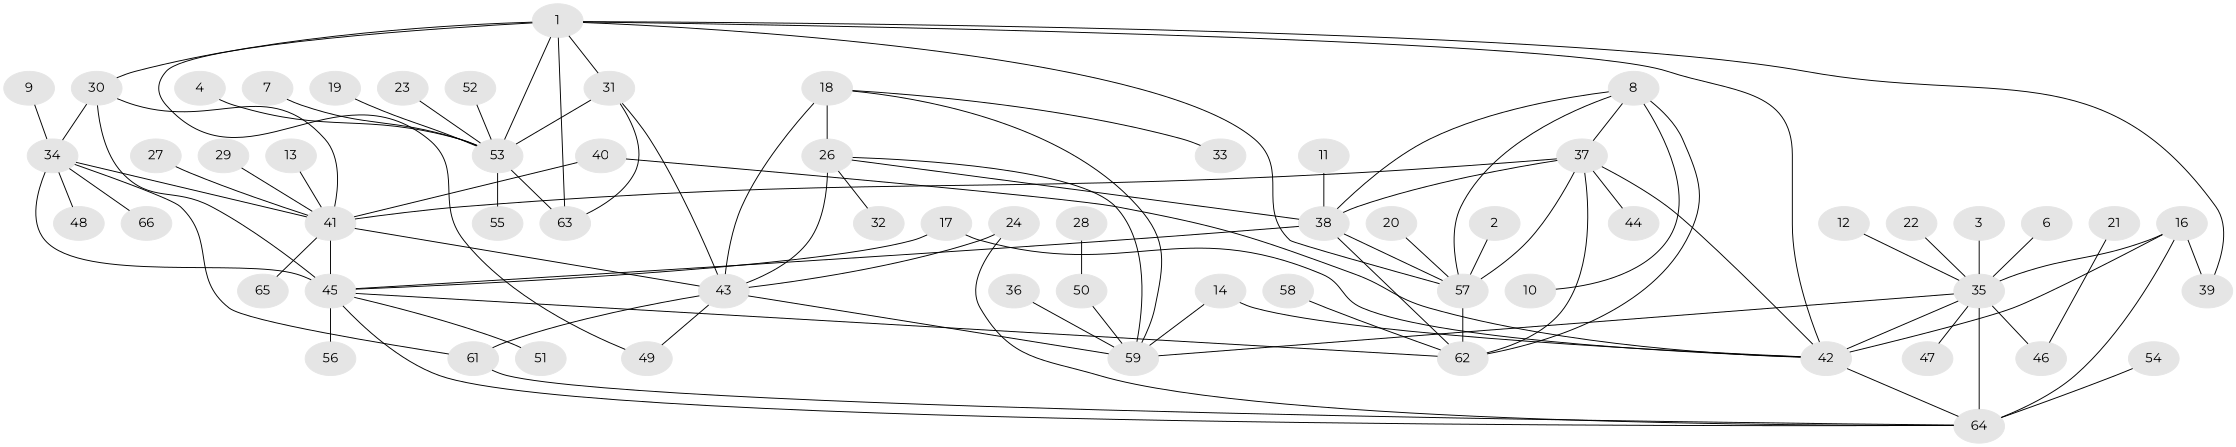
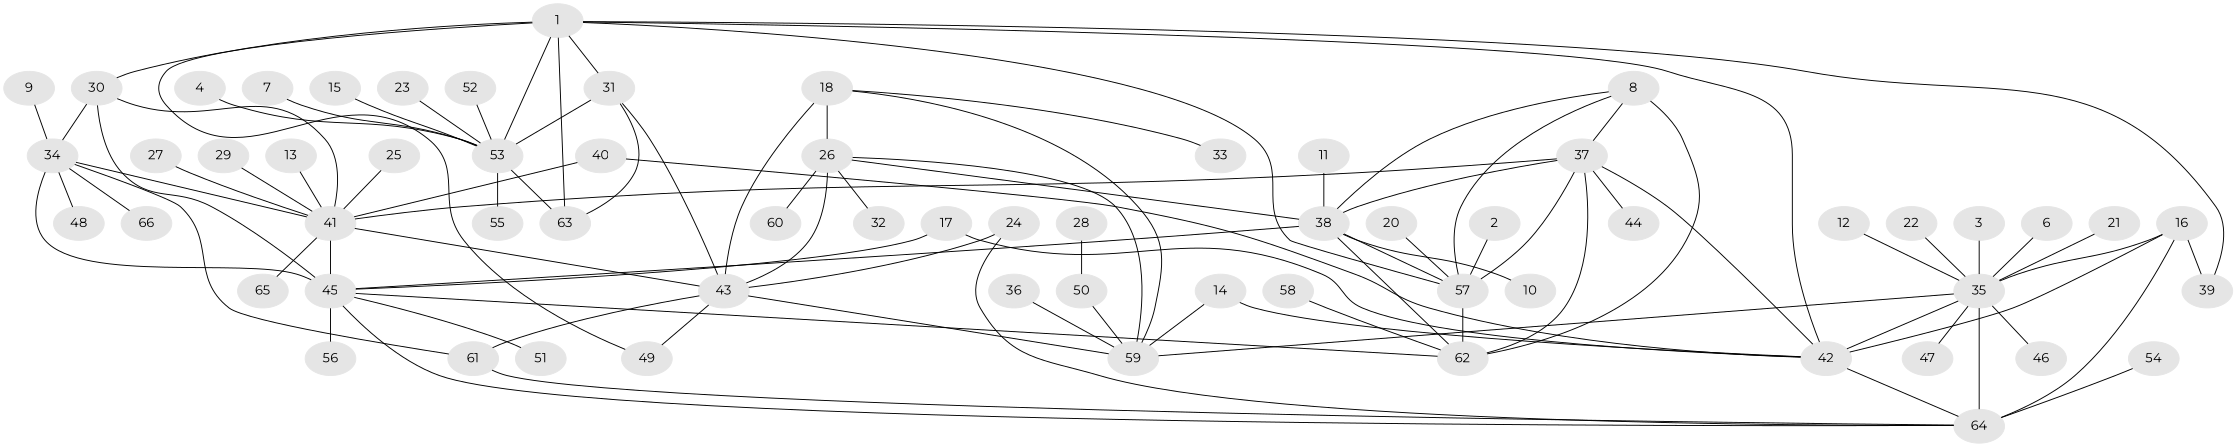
(335, 88) -> (335, 88)
none -> (394, 156)
none -> (776, 223)
(1672, 231) -> (1414, 255)
(2078, 291) -> (2047, 257)
